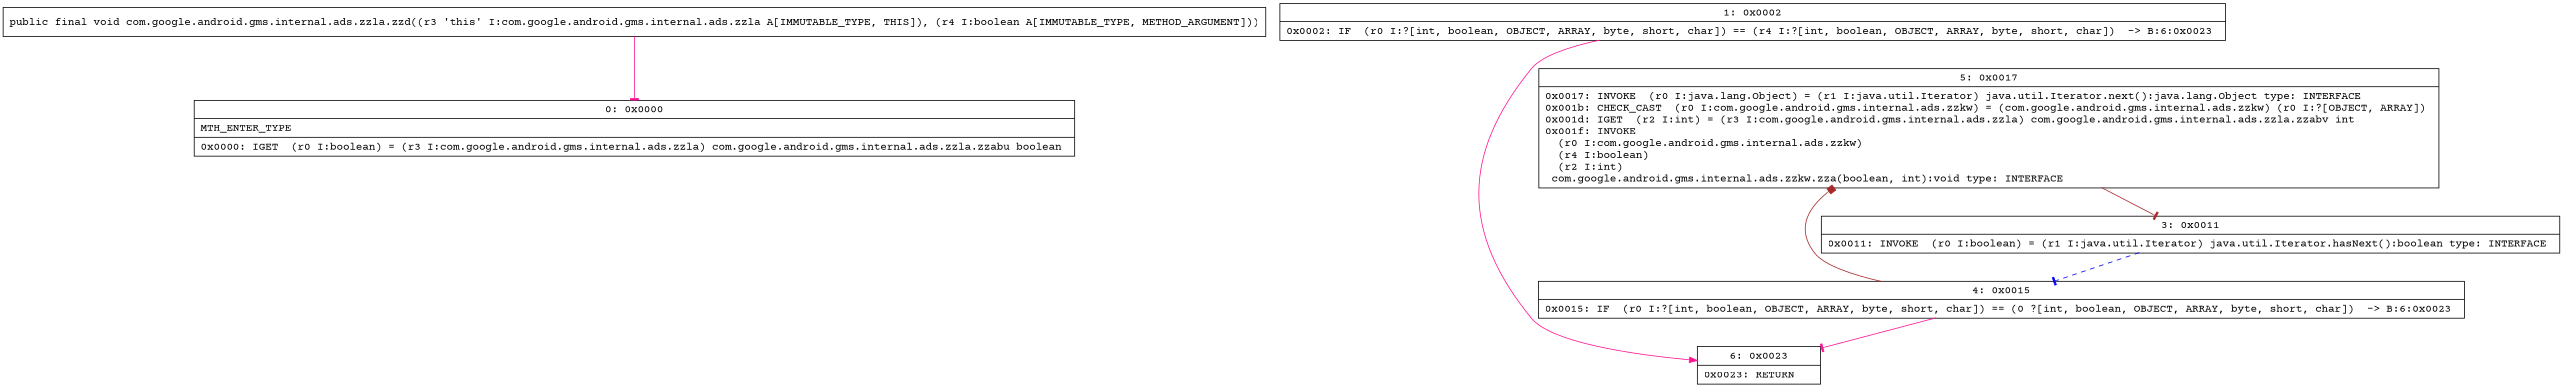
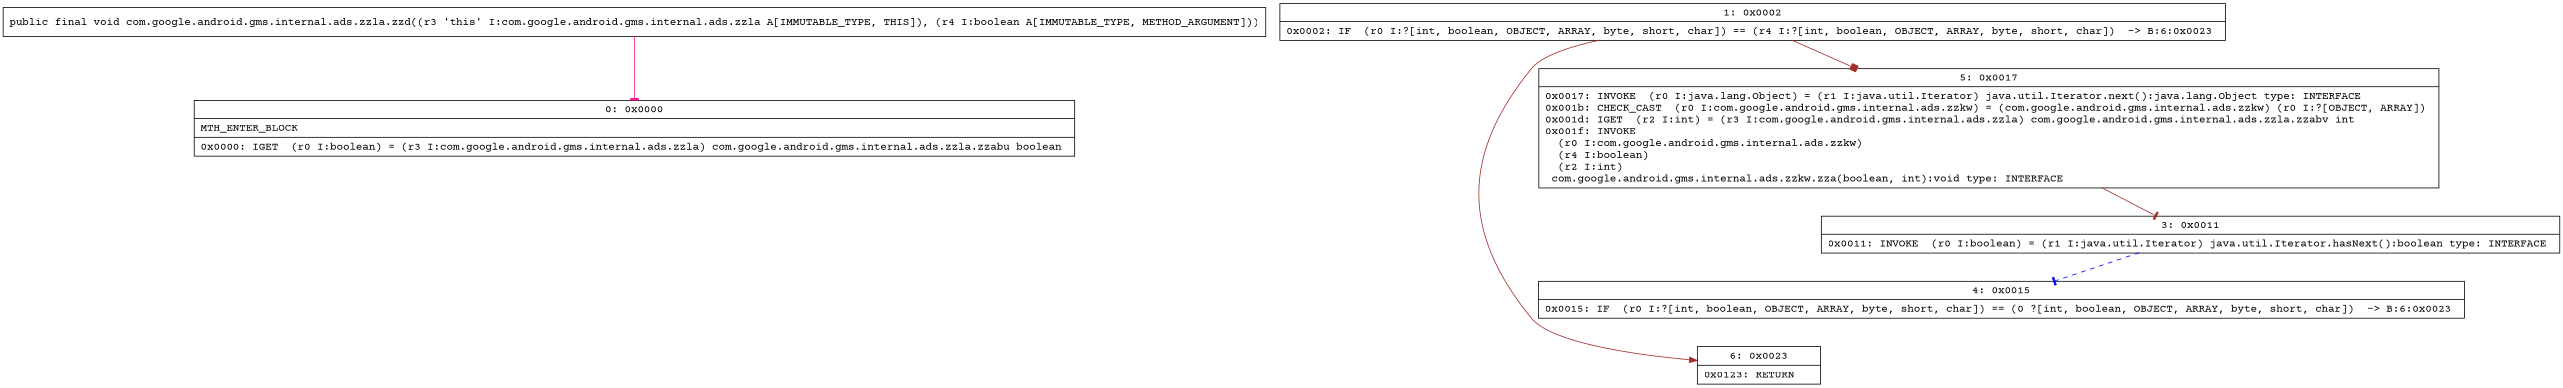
(246, 128) -> (249, 128)
(1486, 238) -> (1486, 238)
(1816, 254) -> (1821, 53)
(1880, 333) -> none
(1759, 374) -> (1759, 374)
